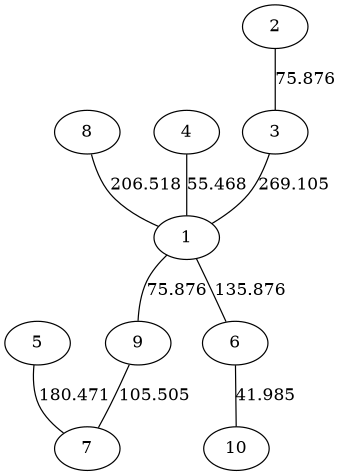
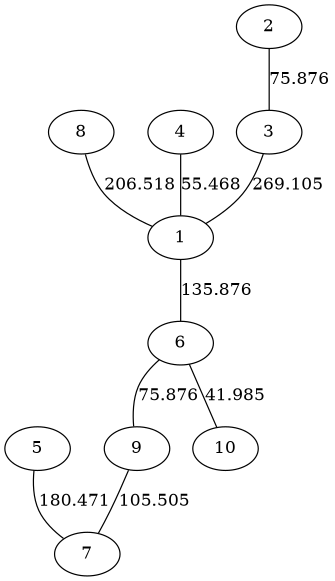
(145, 285) -> (137, 389)
